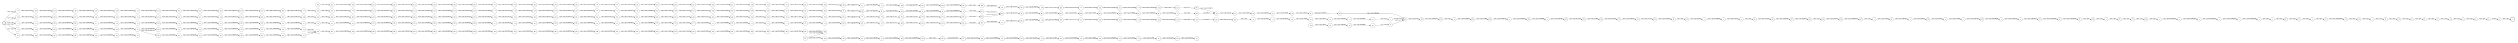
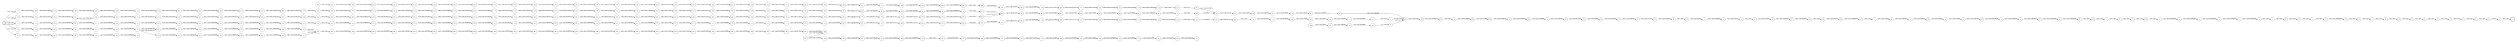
(85, 17) -> (86, 20)
